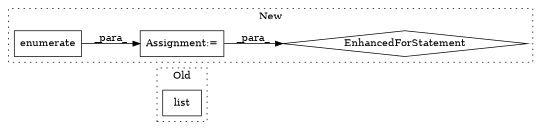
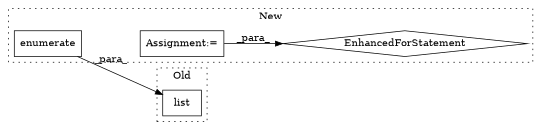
(107, 44) -> (117, 74)
